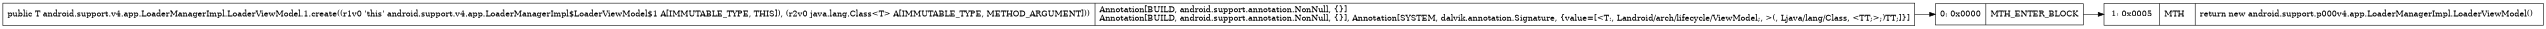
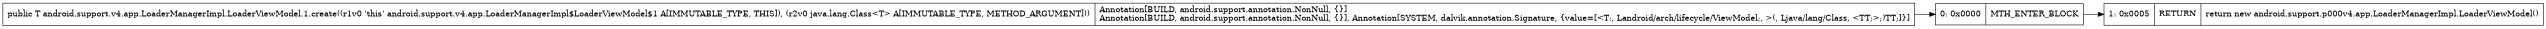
(2175, 14) -> (2178, 14)
